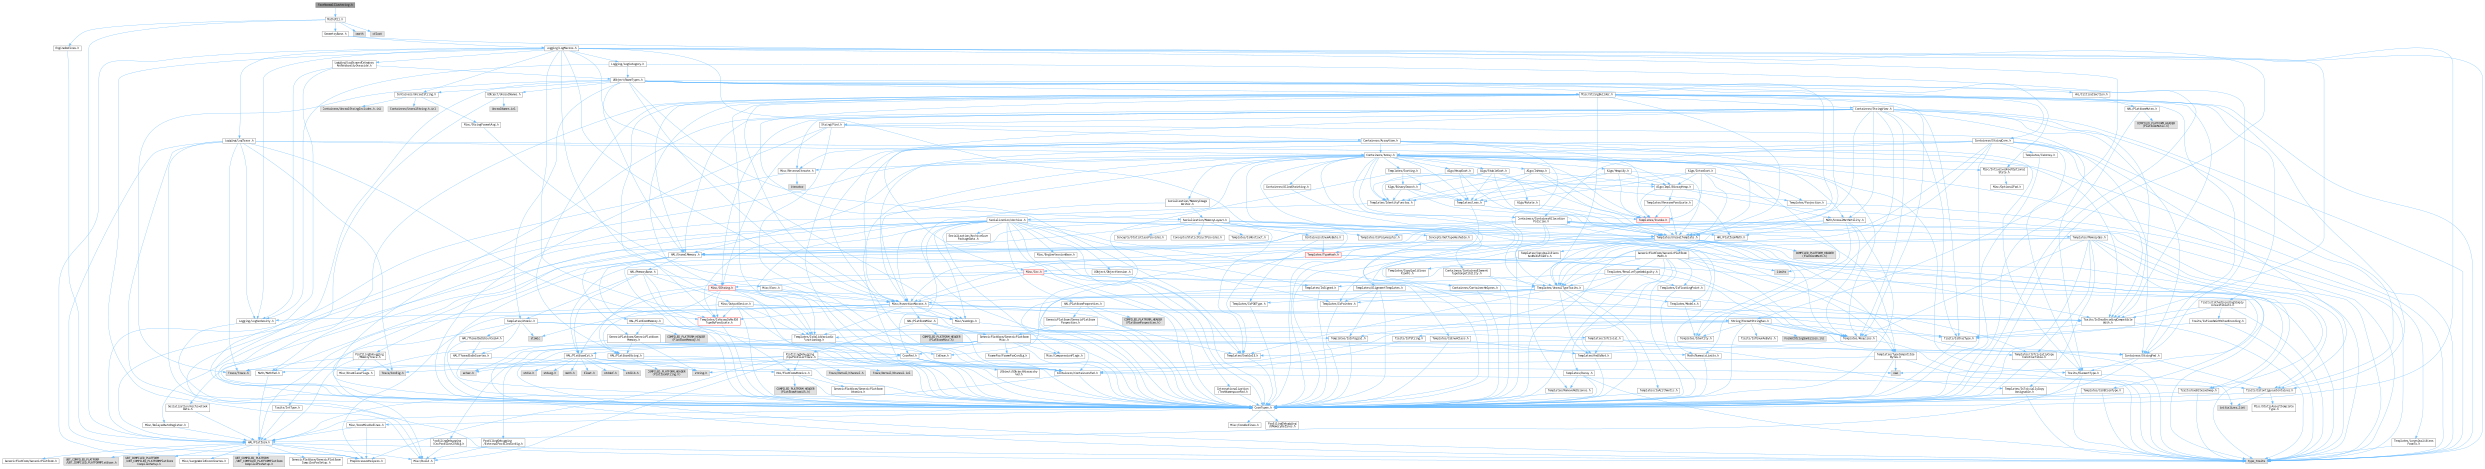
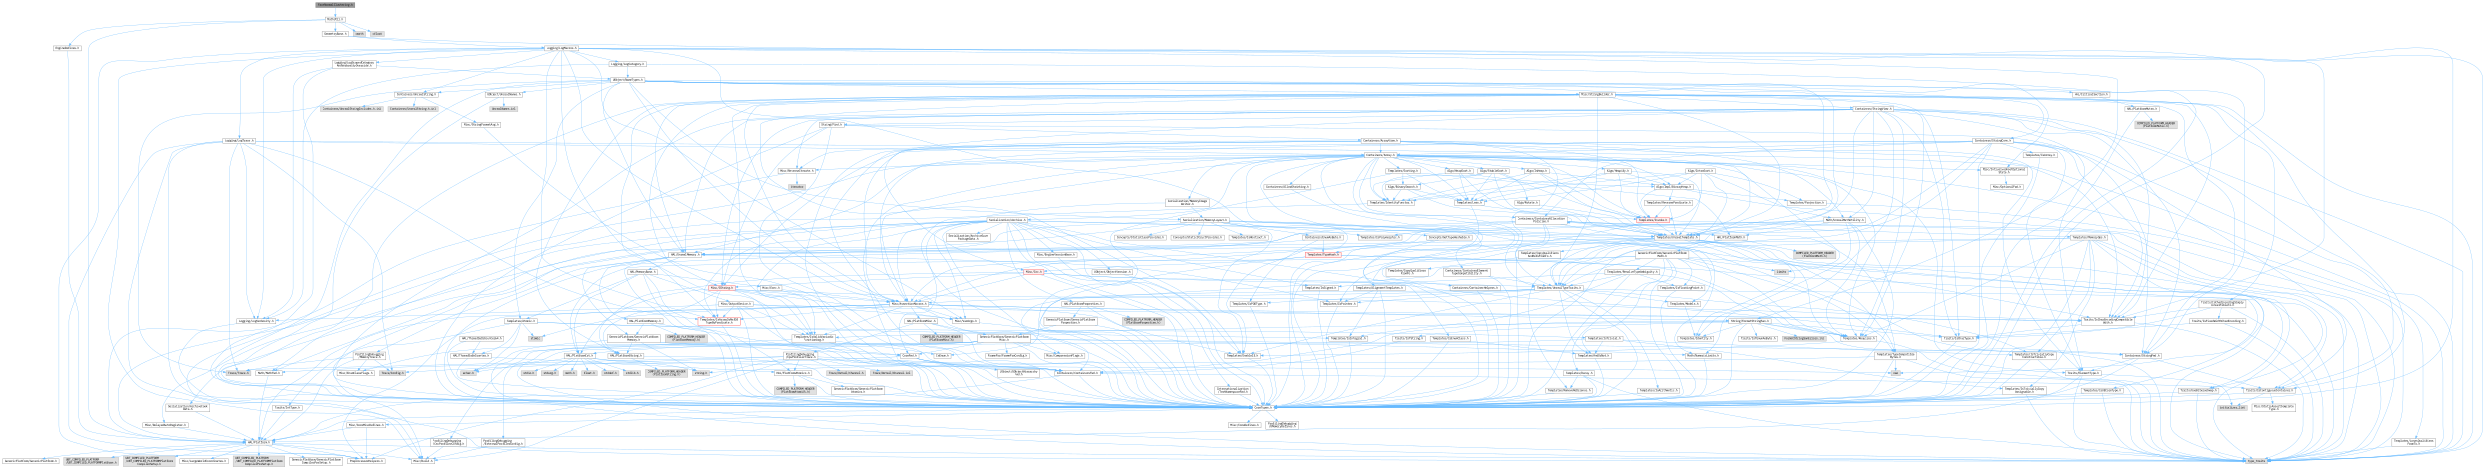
none -> (1293, 145)
(503, 329) -> (504, 351)
